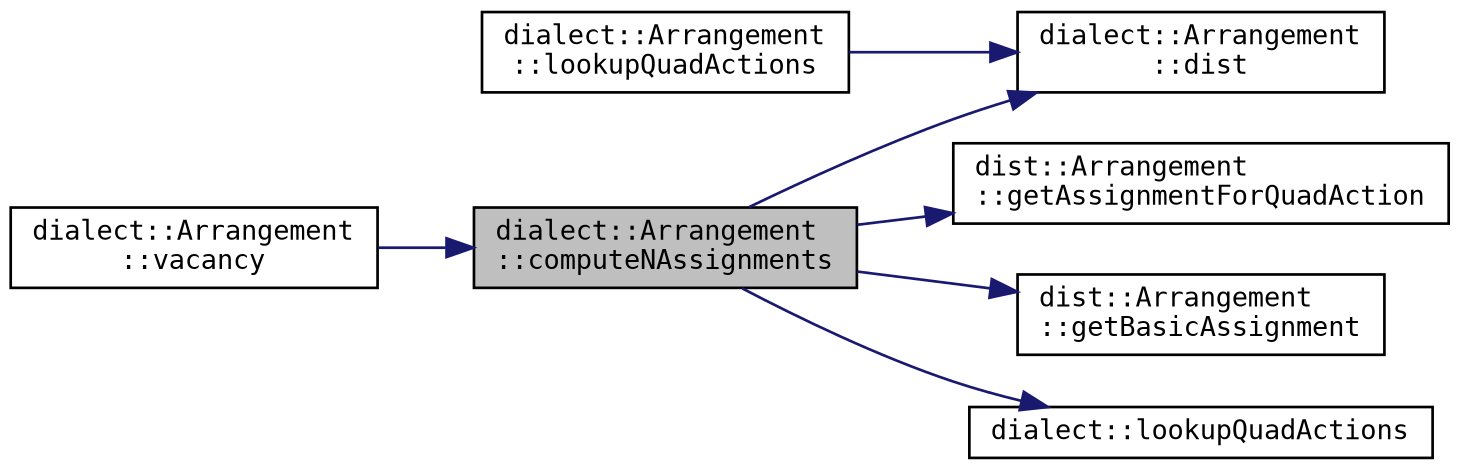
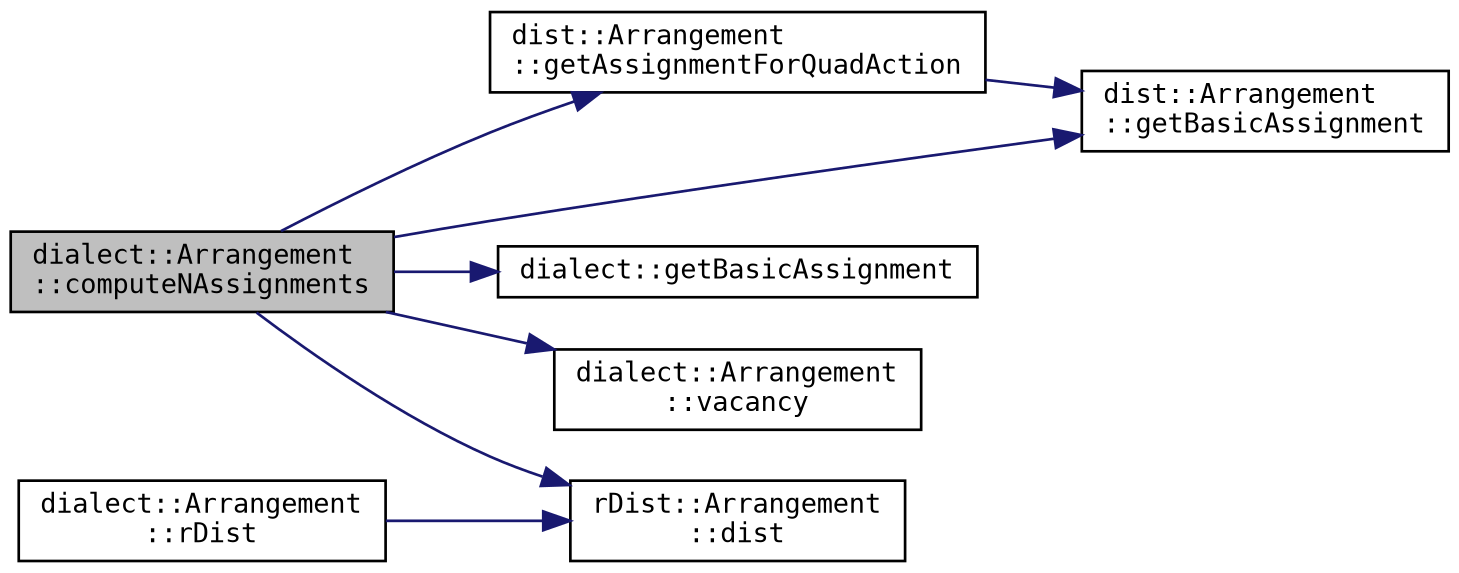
(665, 52) -> (202, 521)
(1201, 52) -> (738, 521)
none -> (1020, 84)
(412, 248) -> (456, 328)
(1201, 432) -> (738, 272)
